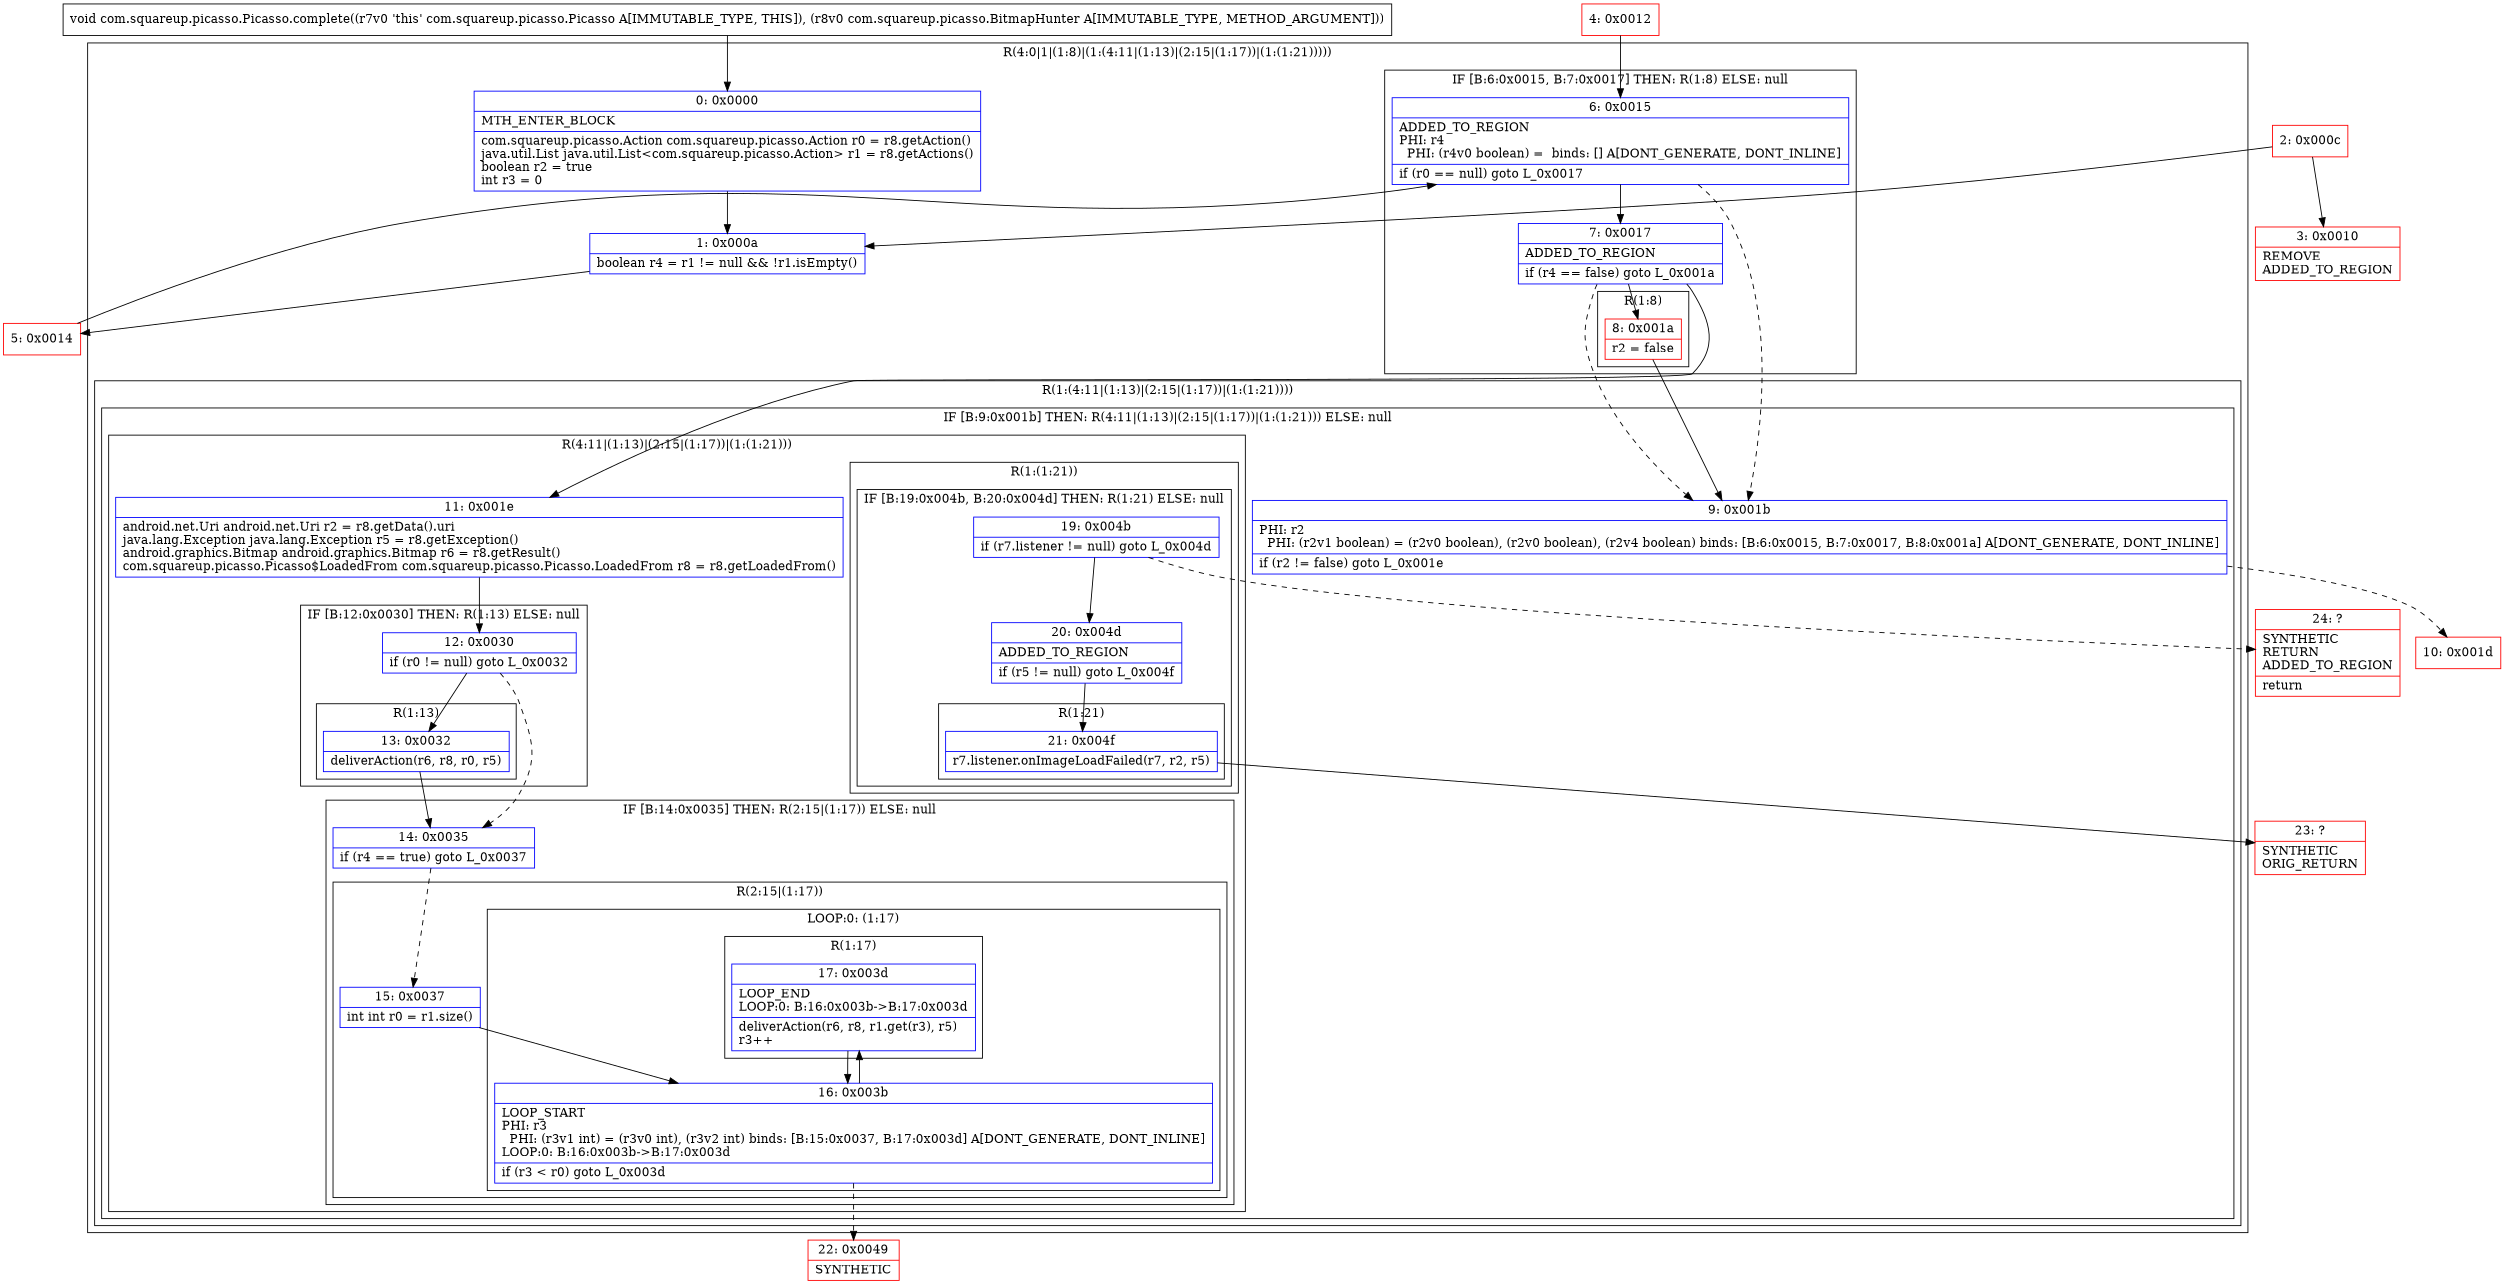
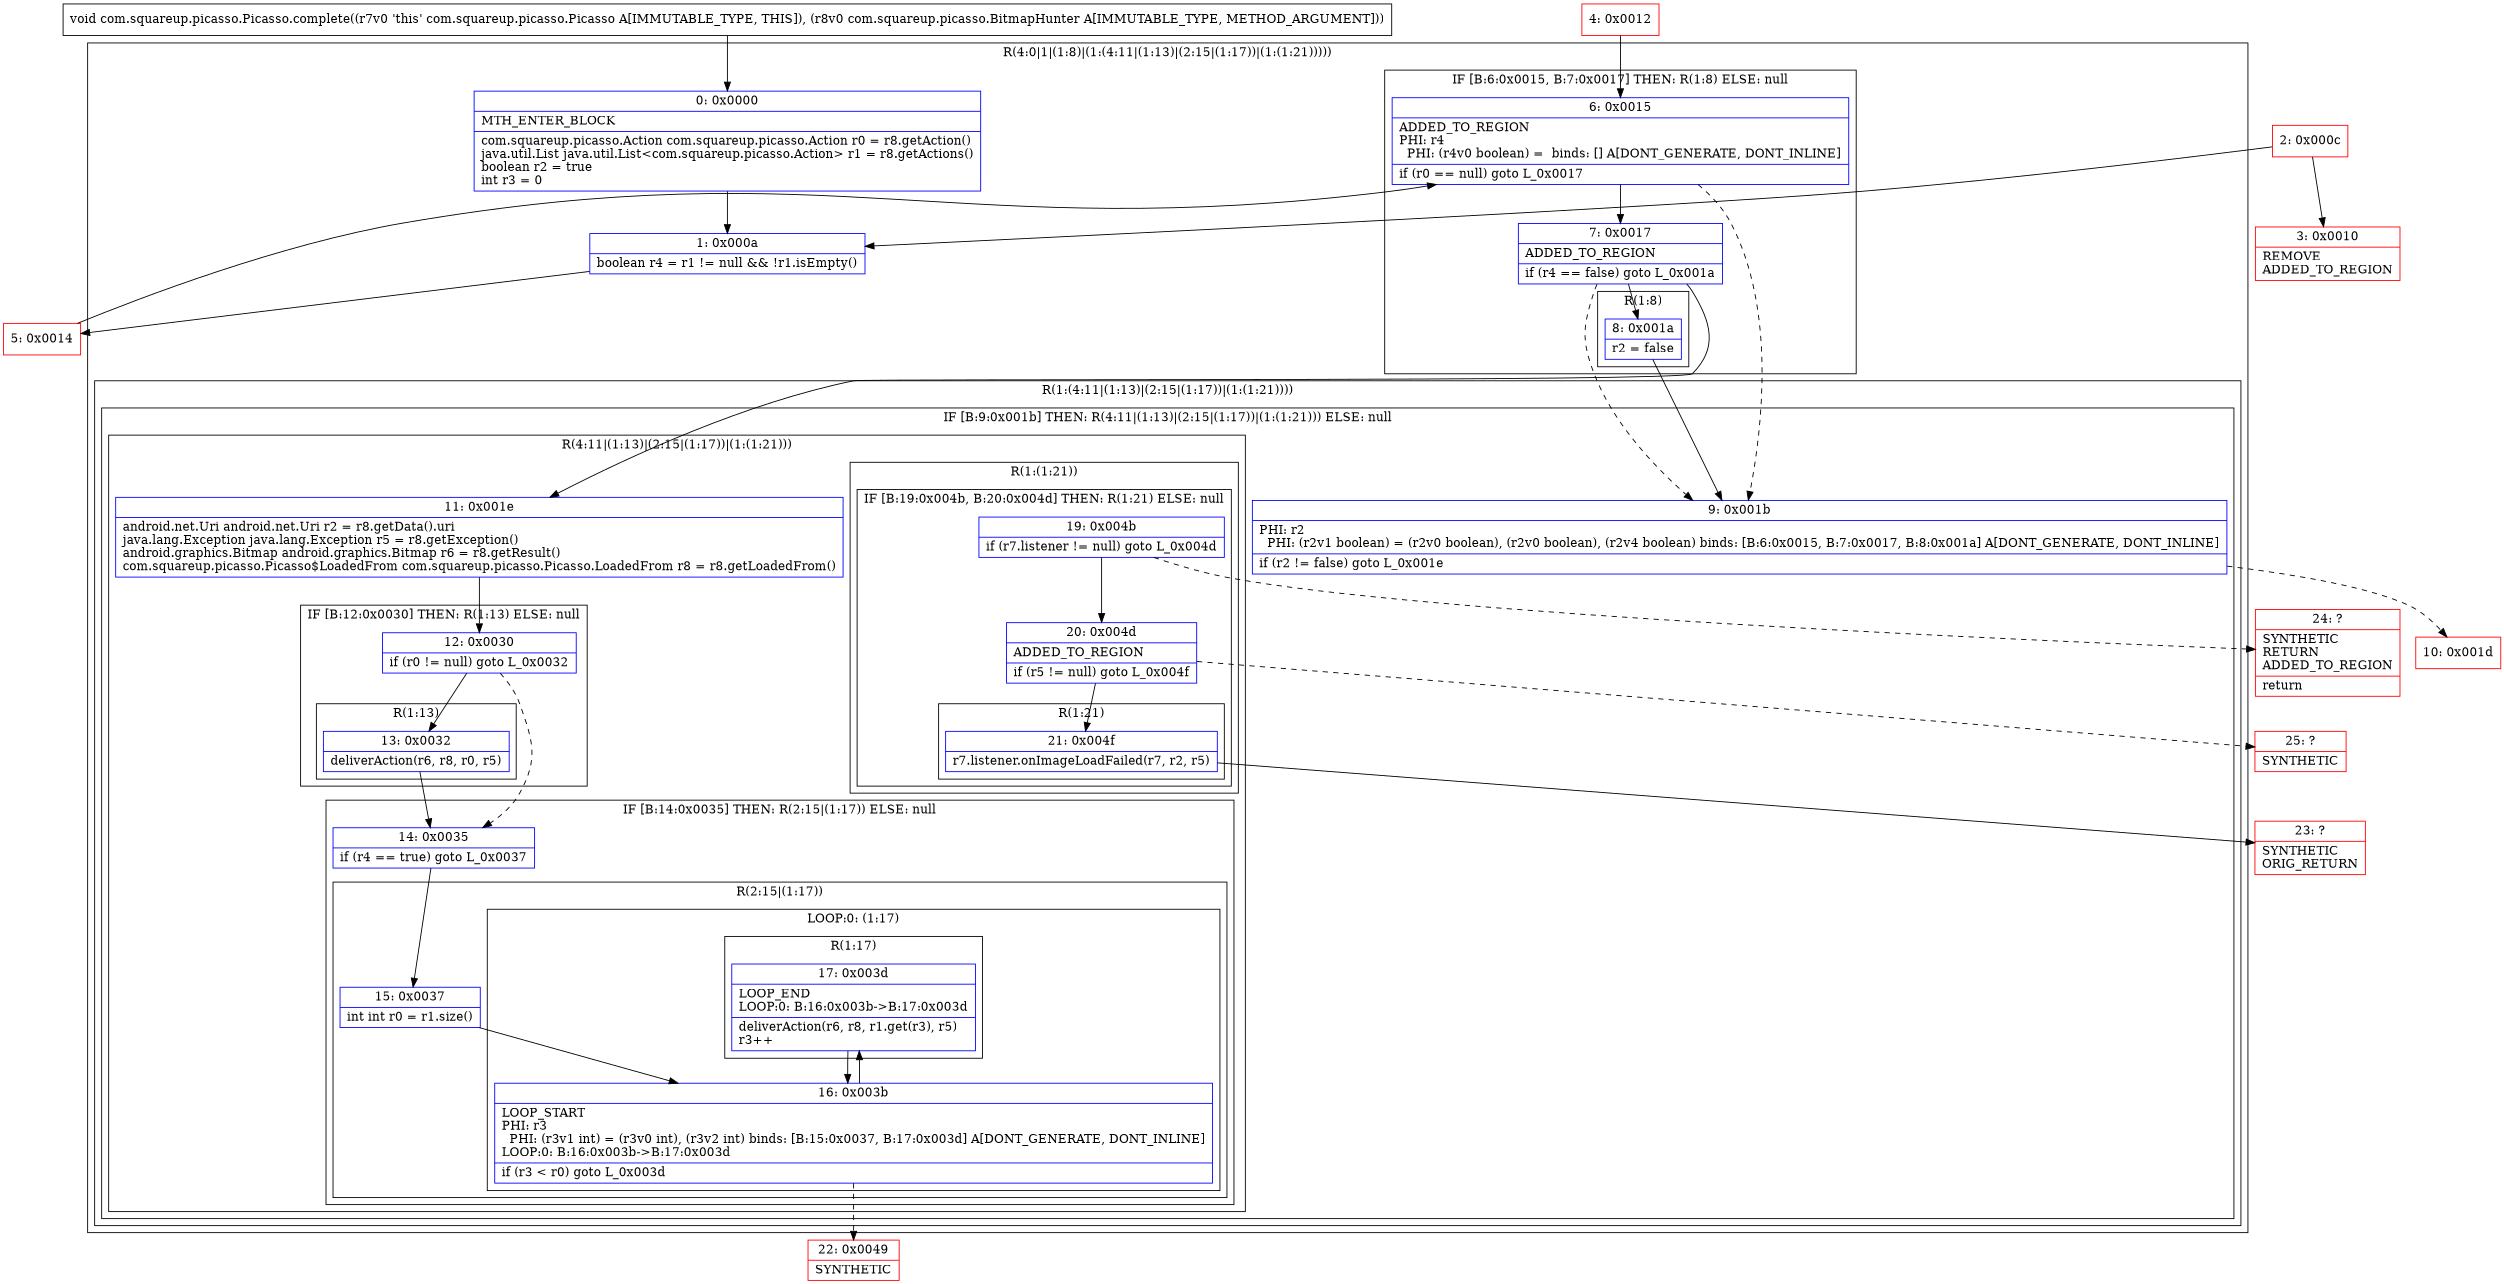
(1643, 339) -> (1643, 339)
none -> (2301, 752)
(423, 923) -> (423, 923)
